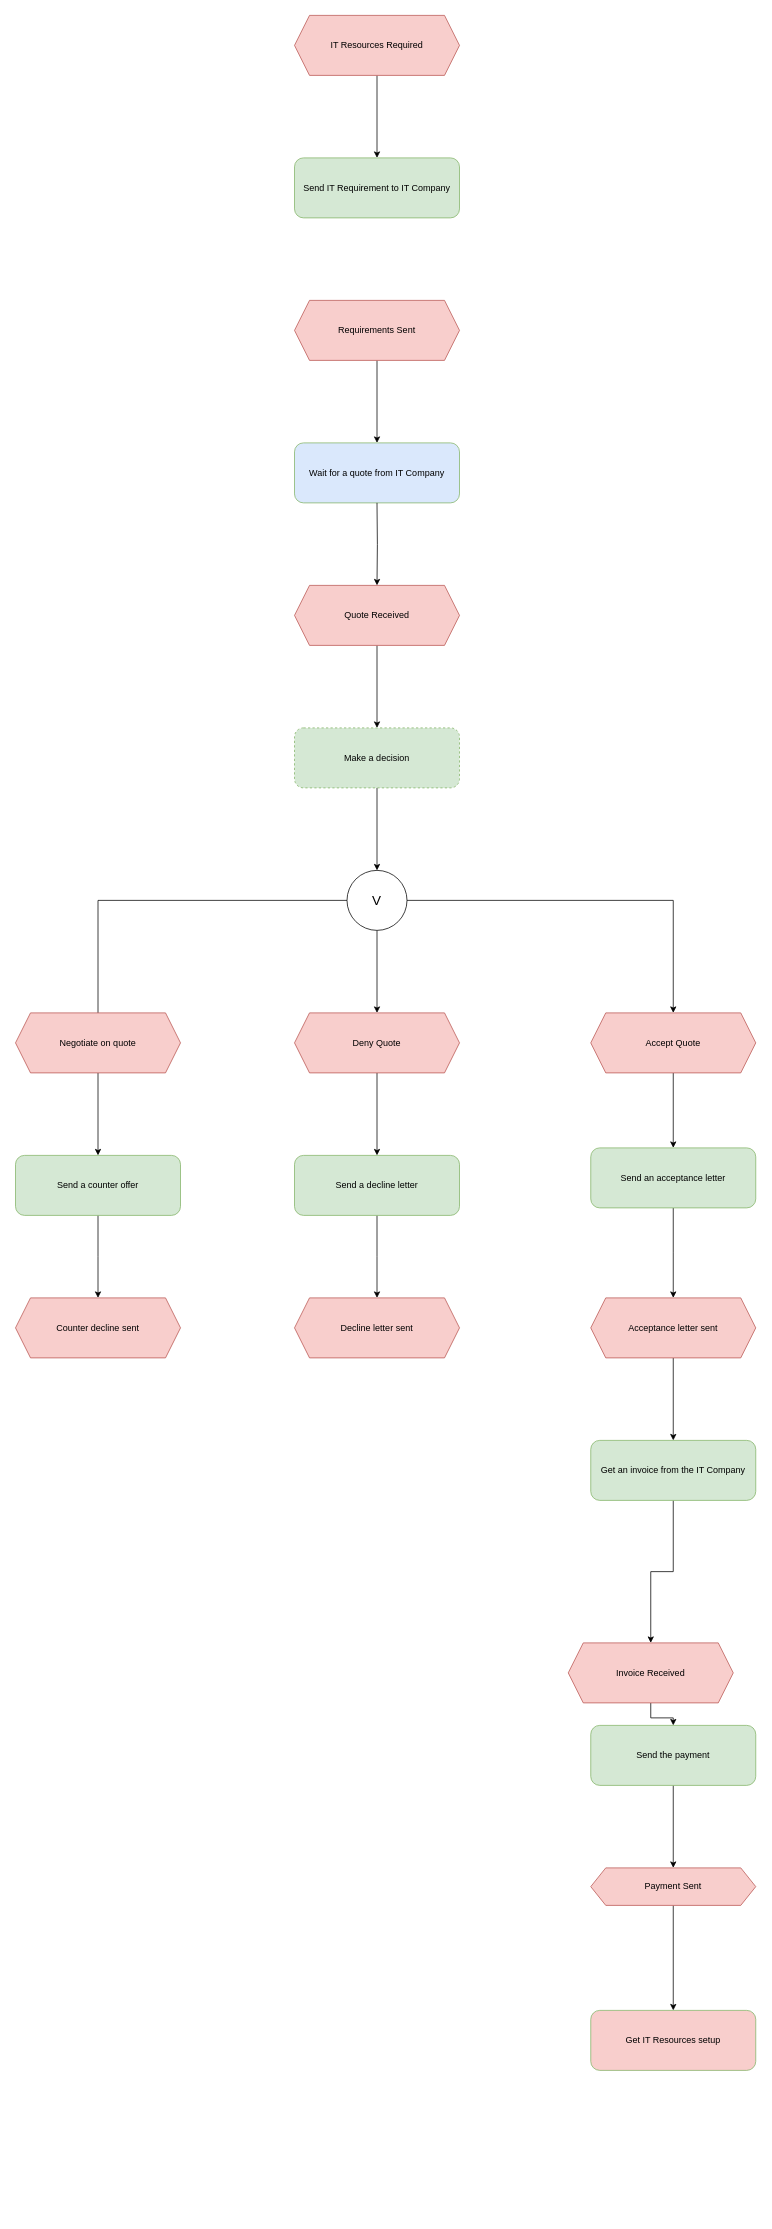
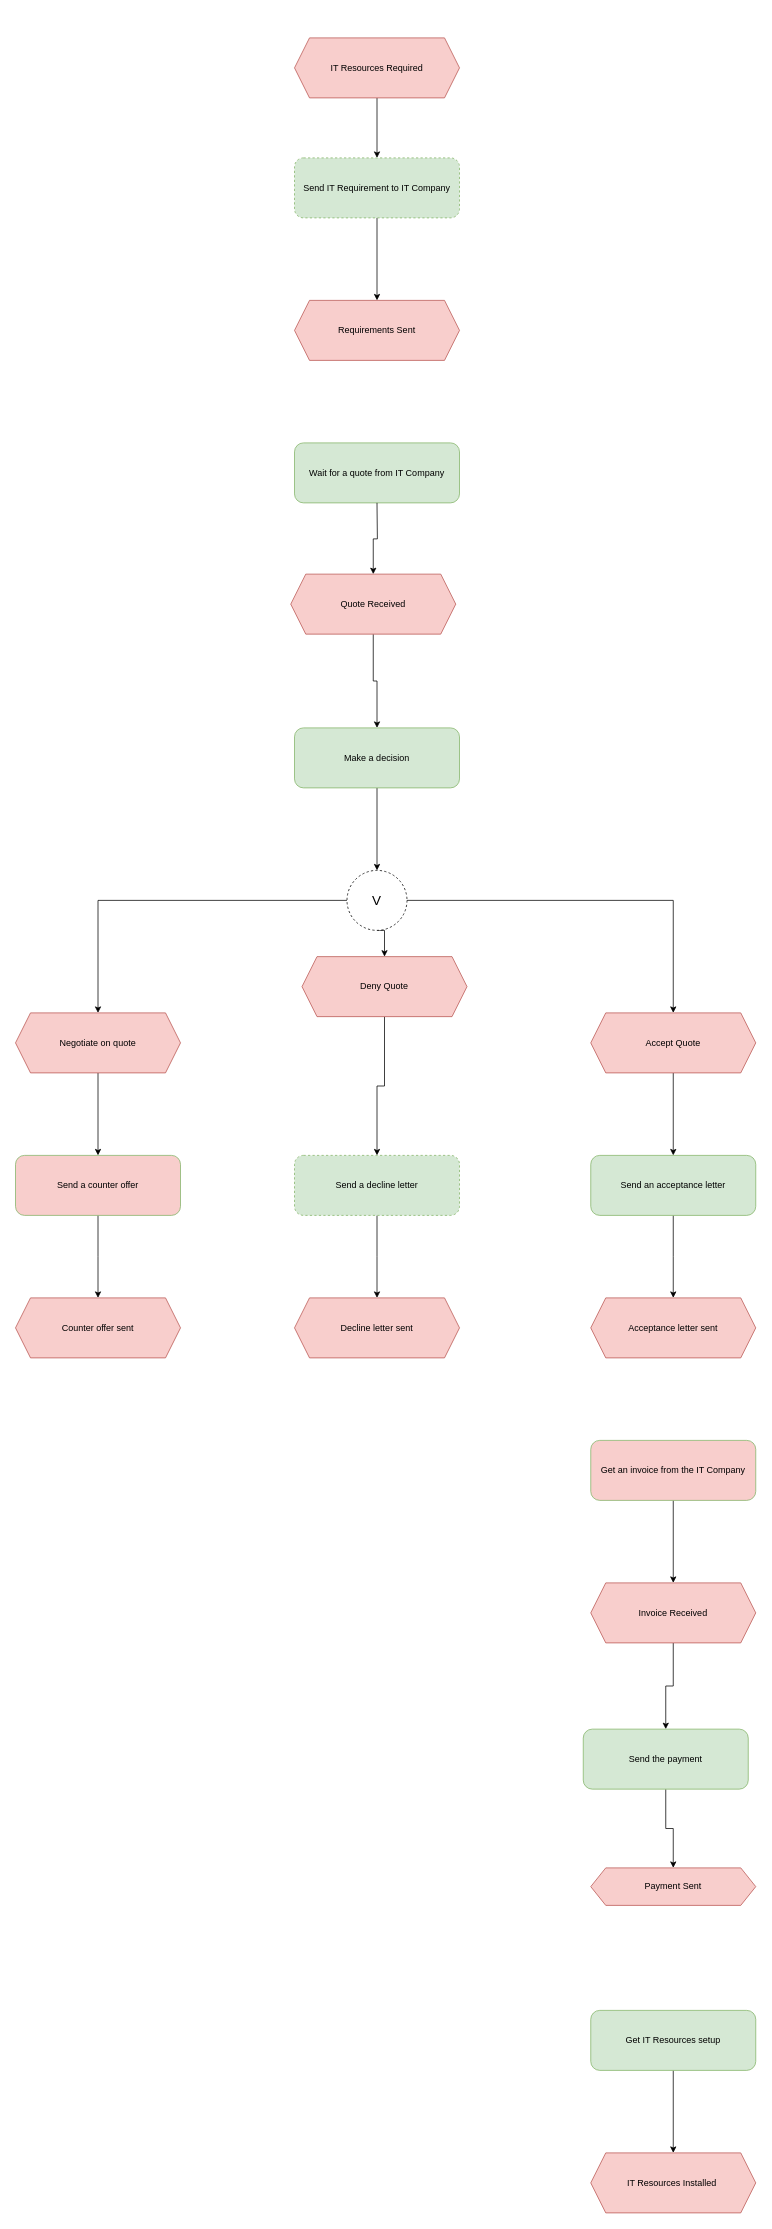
(377, 45) -> (377, 68)
(377, 188) -> (377, 188)
none -> (377, 294)
(377, 436) -> none
(377, 473) -> (377, 473)
(377, 615) -> (373, 604)
(377, 758) -> (377, 758)
(377, 900) -> (377, 900)
(98, 1008) -> (98, 1006)
(377, 1043) -> (384, 987)
(673, 1178) -> (673, 1185)
(98, 1185) -> (98, 1185)
(377, 1185) -> (377, 1185)
(98, 1328) -> (98, 1328)
(673, 1396) -> none
(673, 1470) -> (673, 1470)
(651, 1673) -> (673, 1613)
(673, 1755) -> (666, 1759)
(673, 1955) -> none
(673, 2040) -> (673, 2040)
none -> (673, 2109)
none -> (673, 2183)
